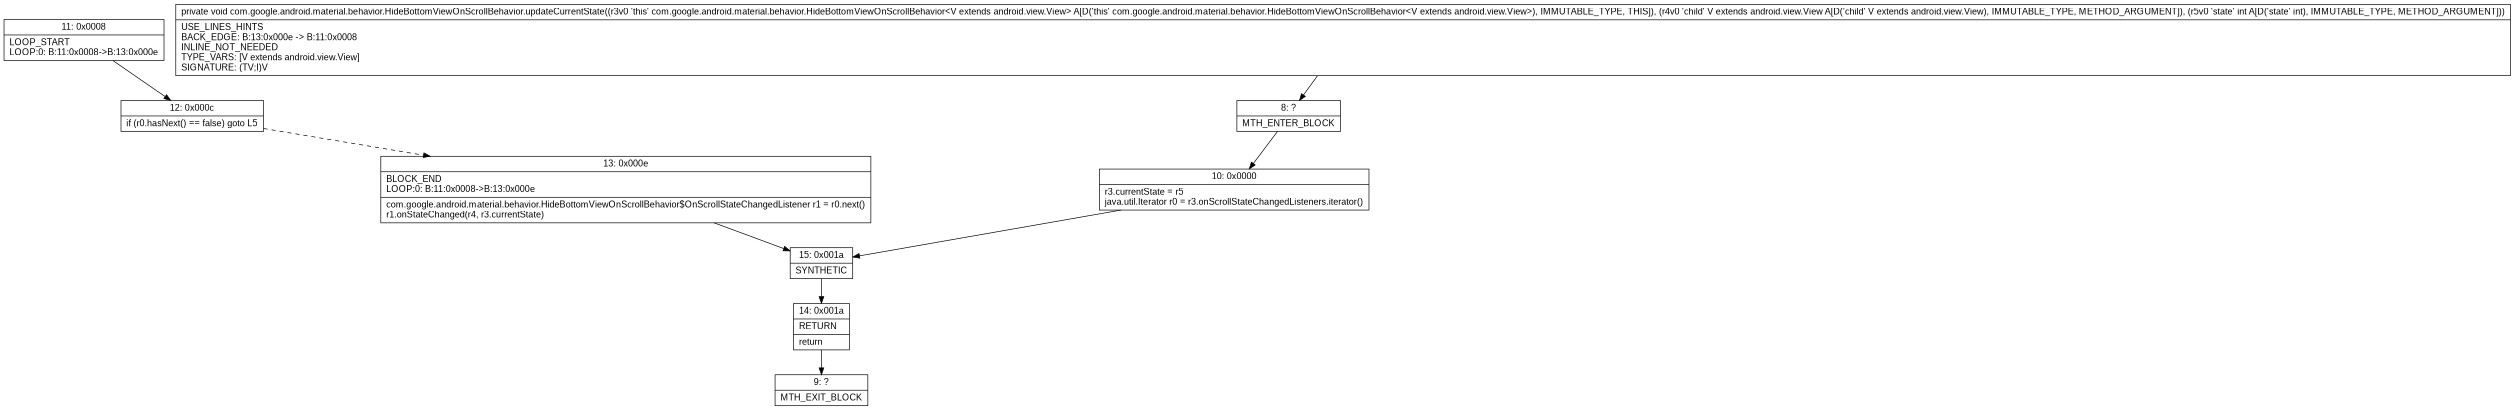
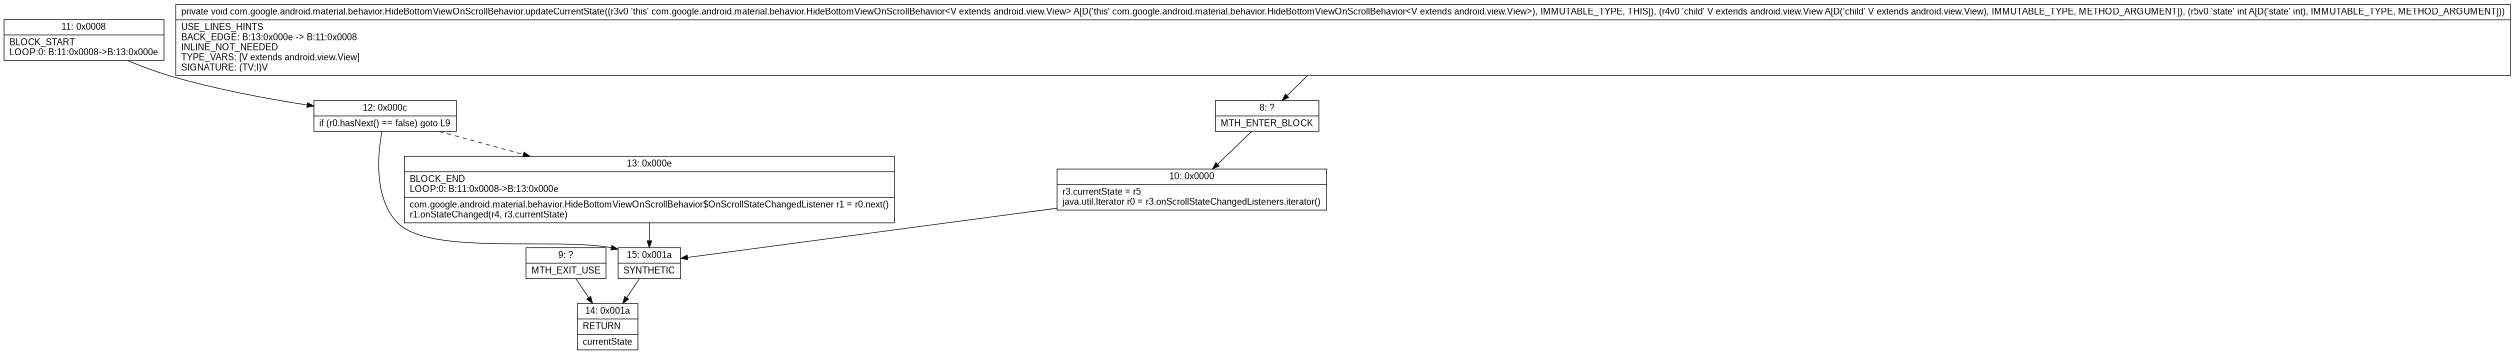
(40, 42) -> (42, 42)
(192, 123) -> (385, 123)
none -> (455, 241)
(811, 342) -> (608, 342)
(821, 359) -> (582, 288)
(821, 398) -> (566, 271)
